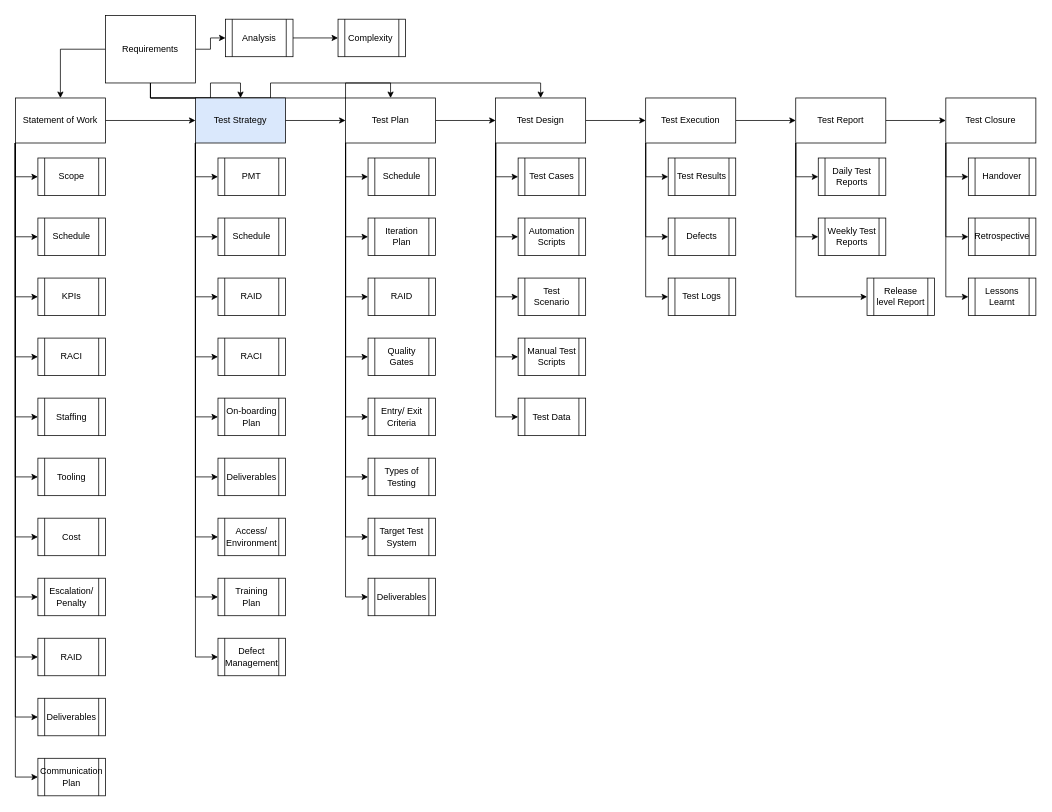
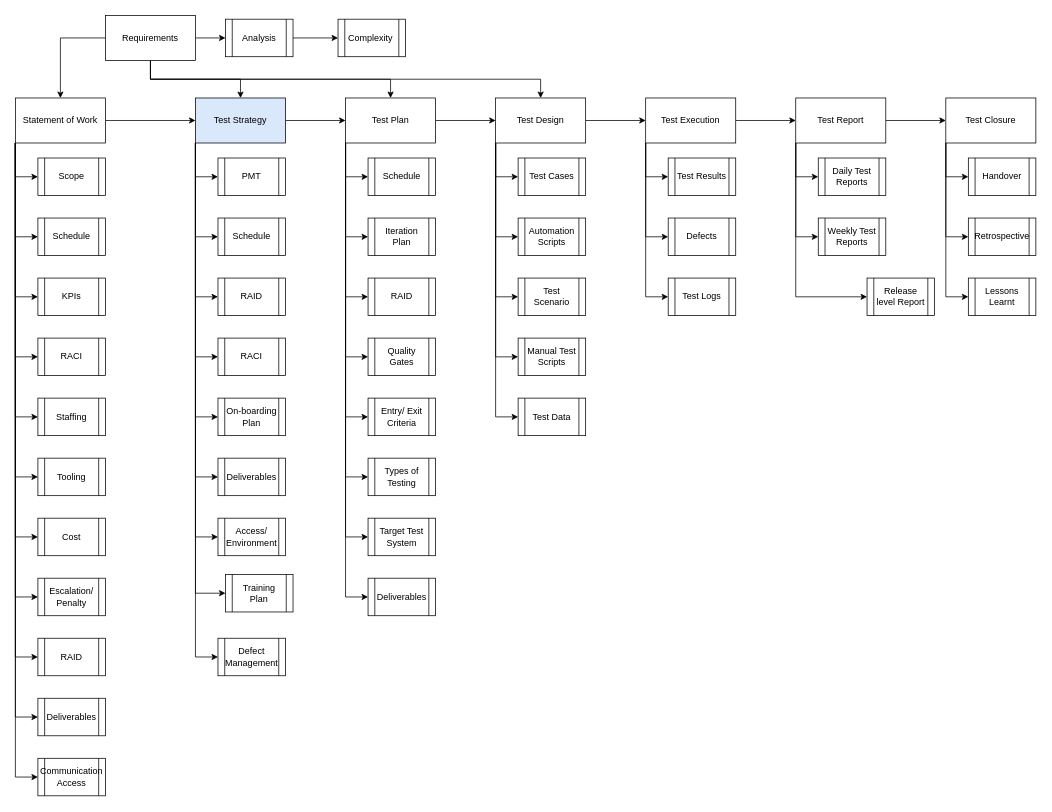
(150, 49) -> (150, 38)
(252, 597) -> (259, 593)
(72, 777) -> (72, 777)
